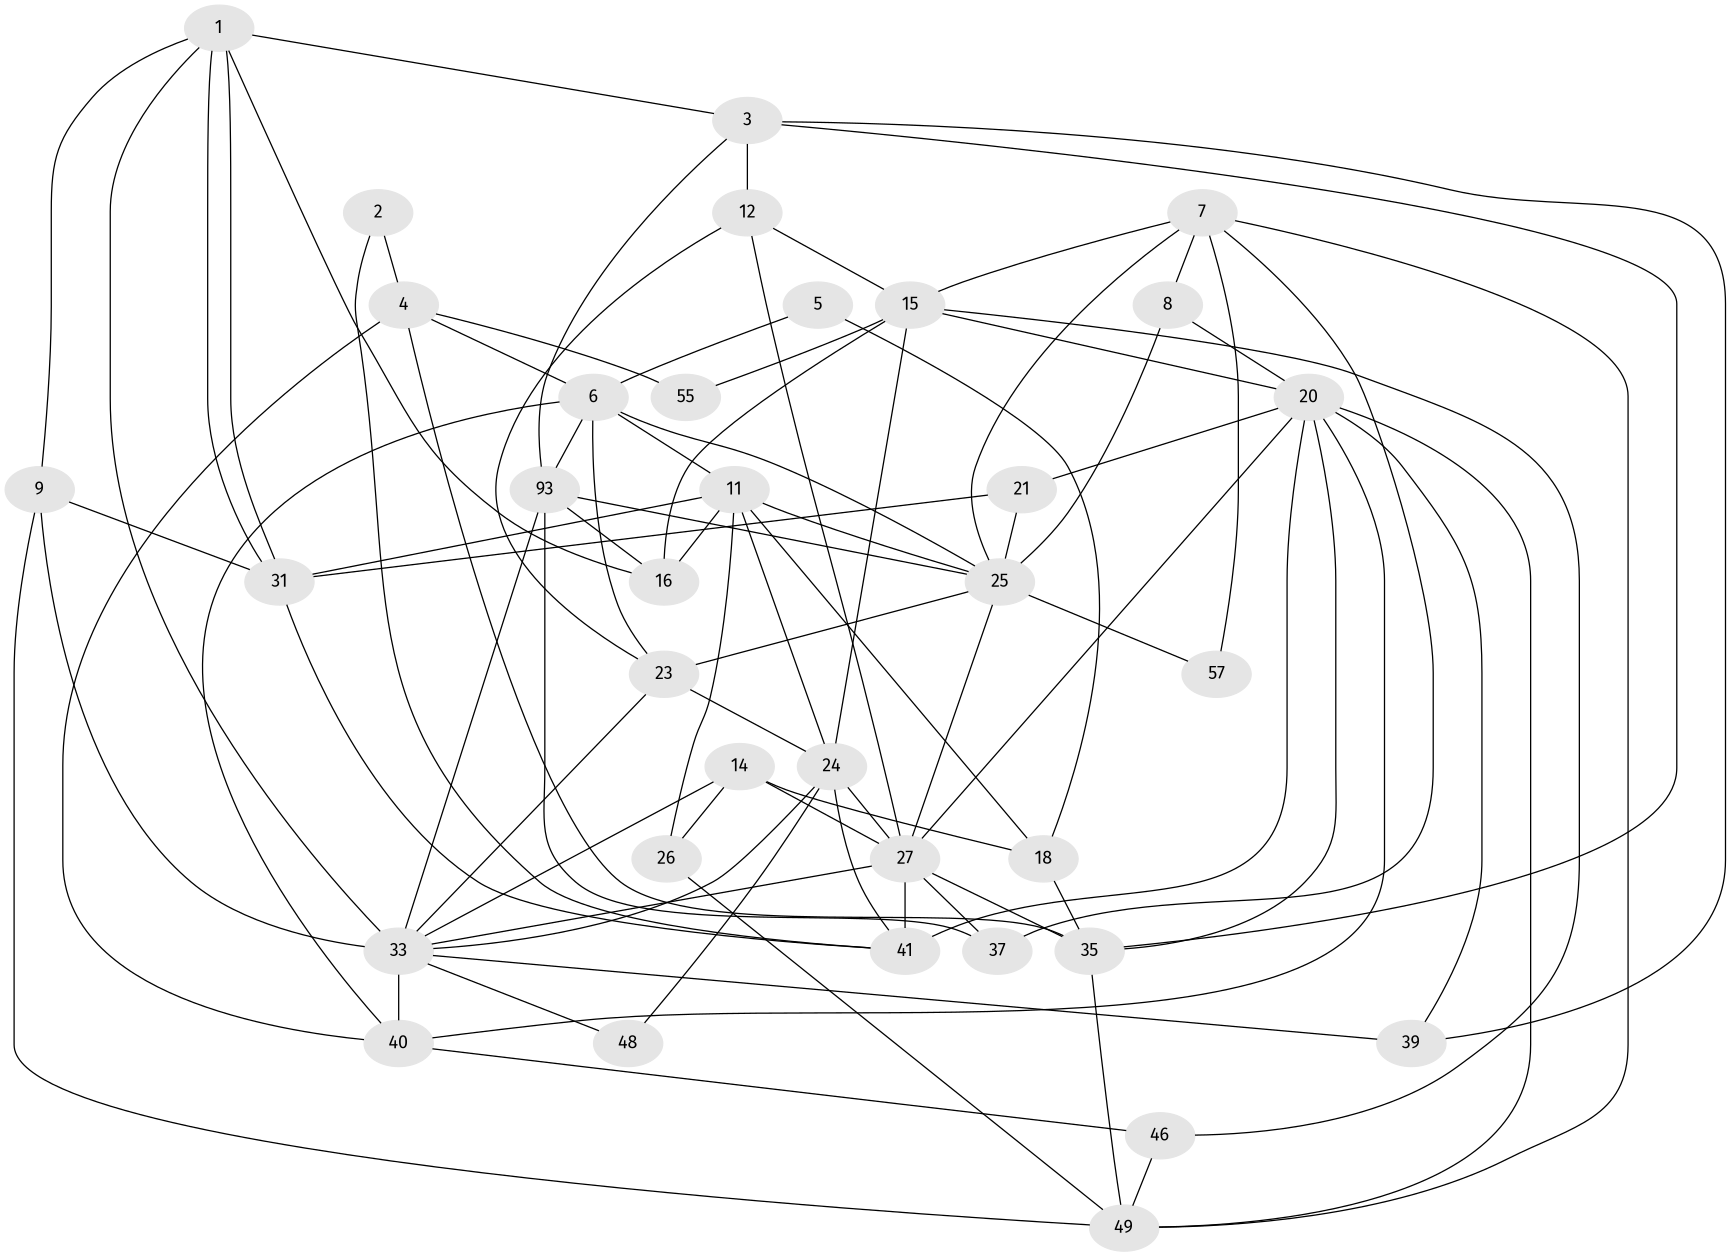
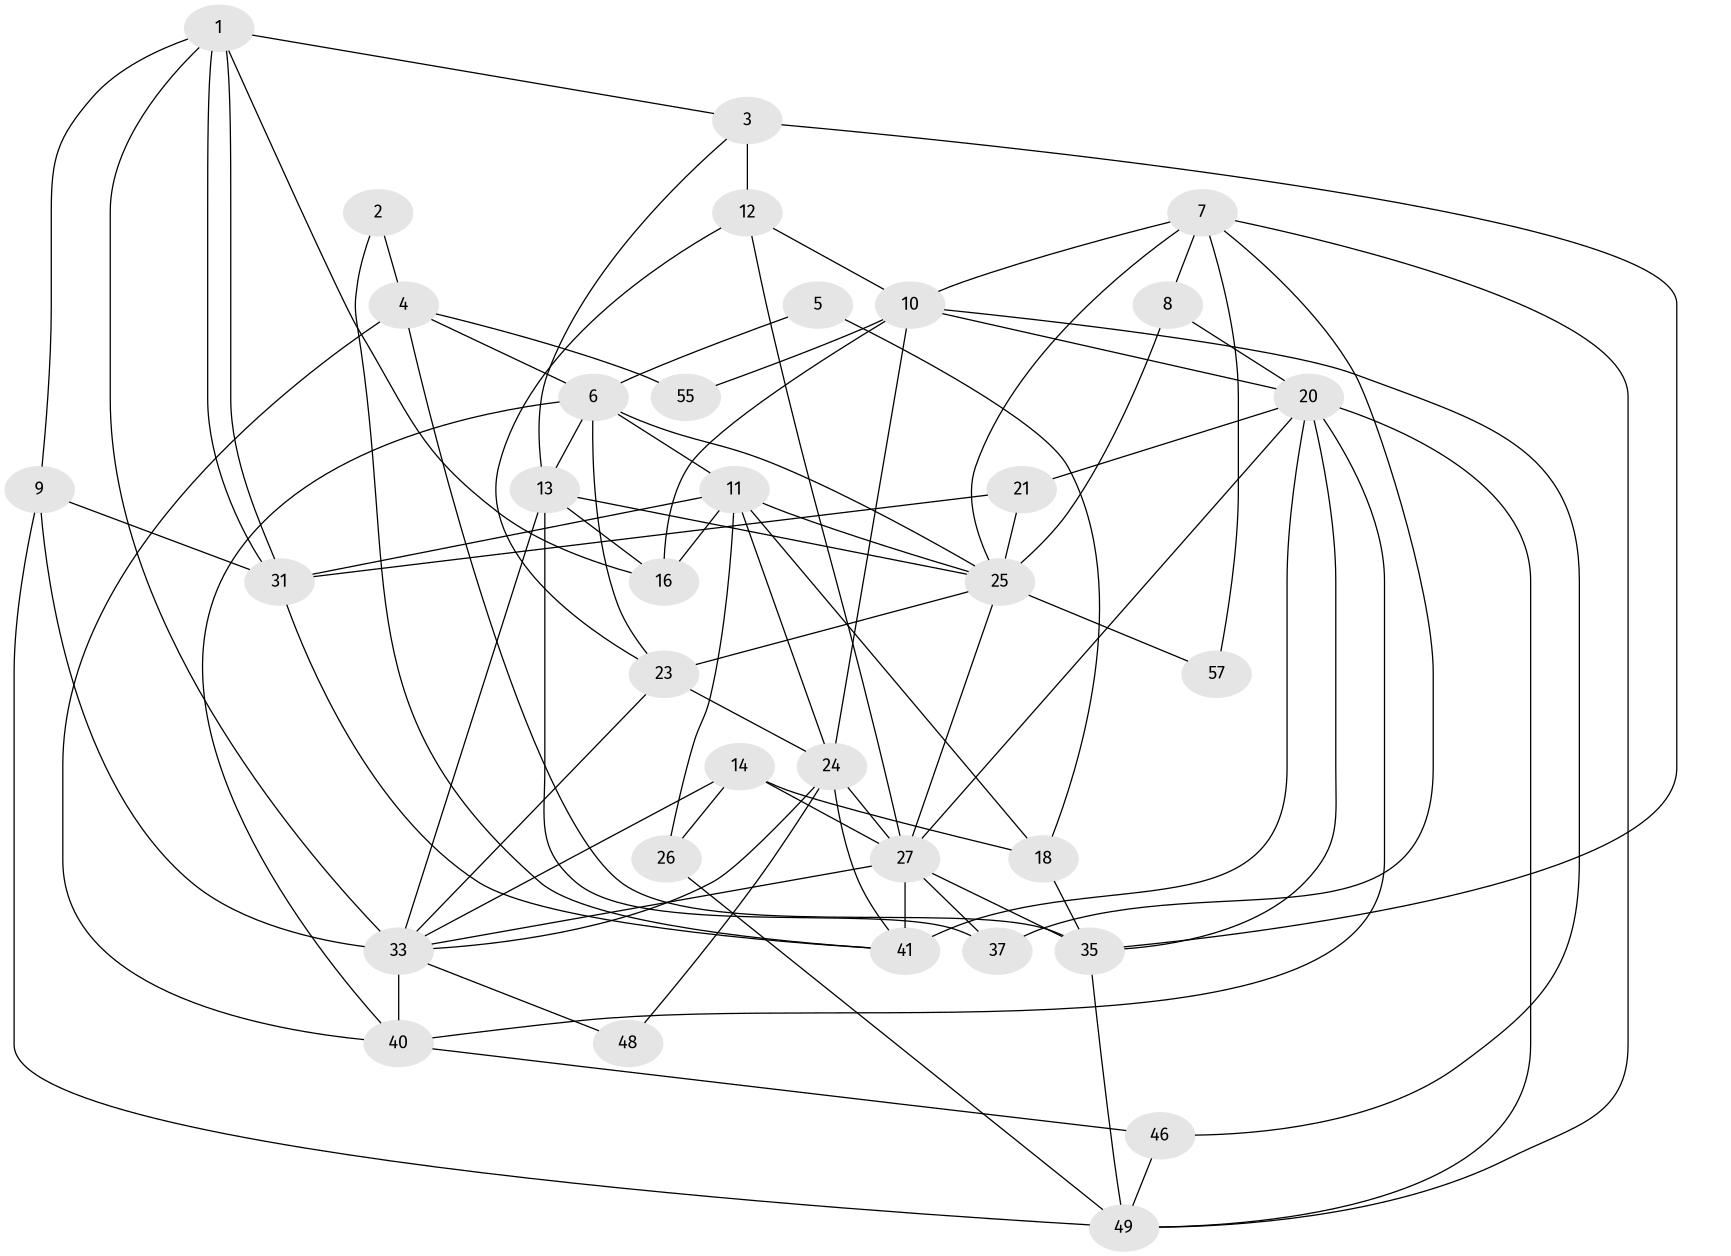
(910, 305) -> (910, 305)
(545, 490) -> (545, 490)
(1411, 1044) -> none
